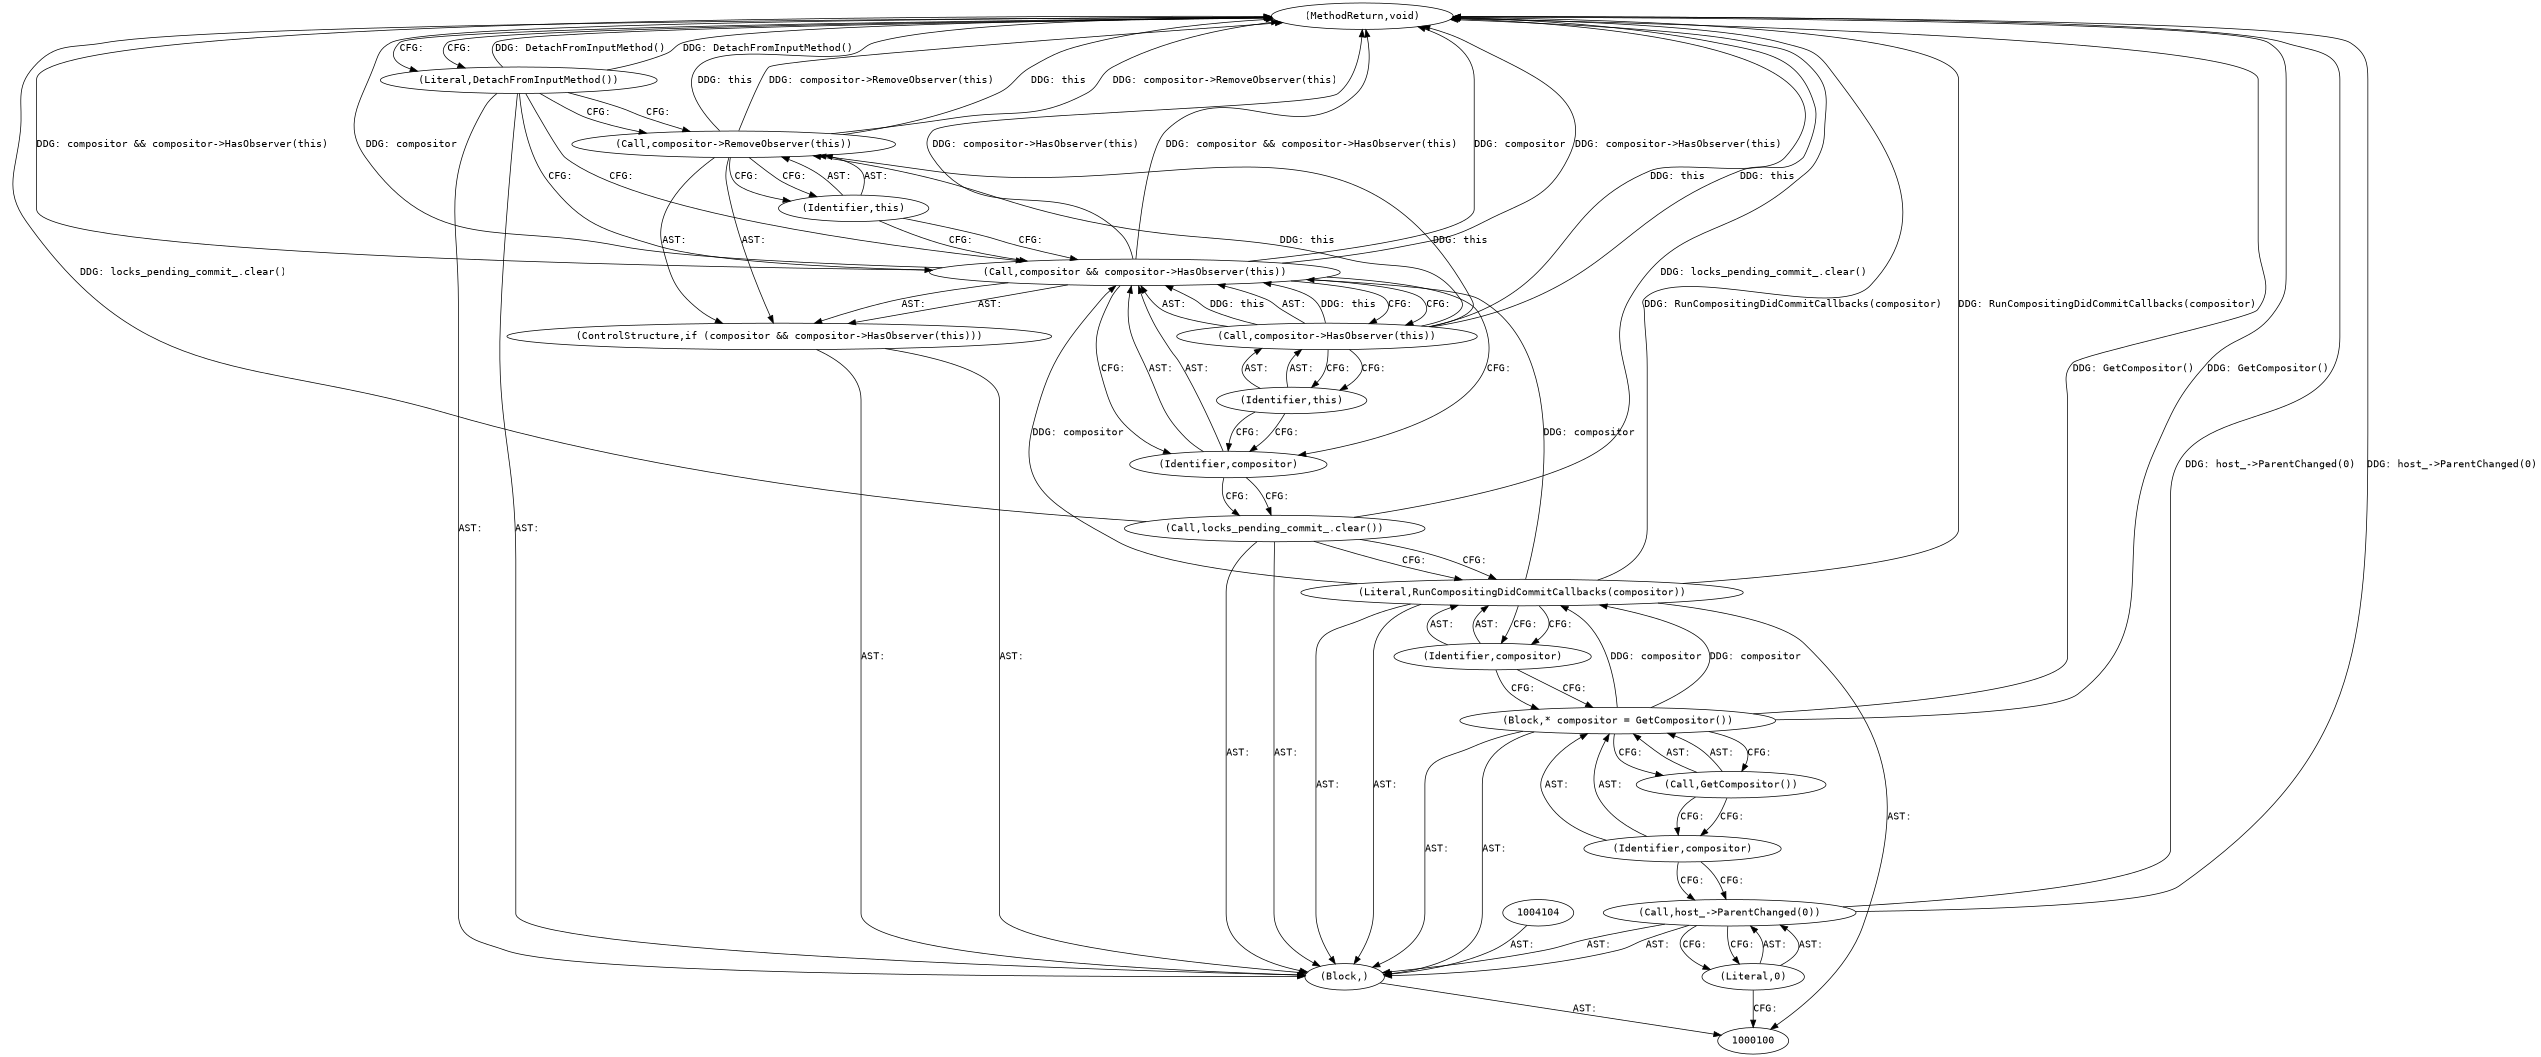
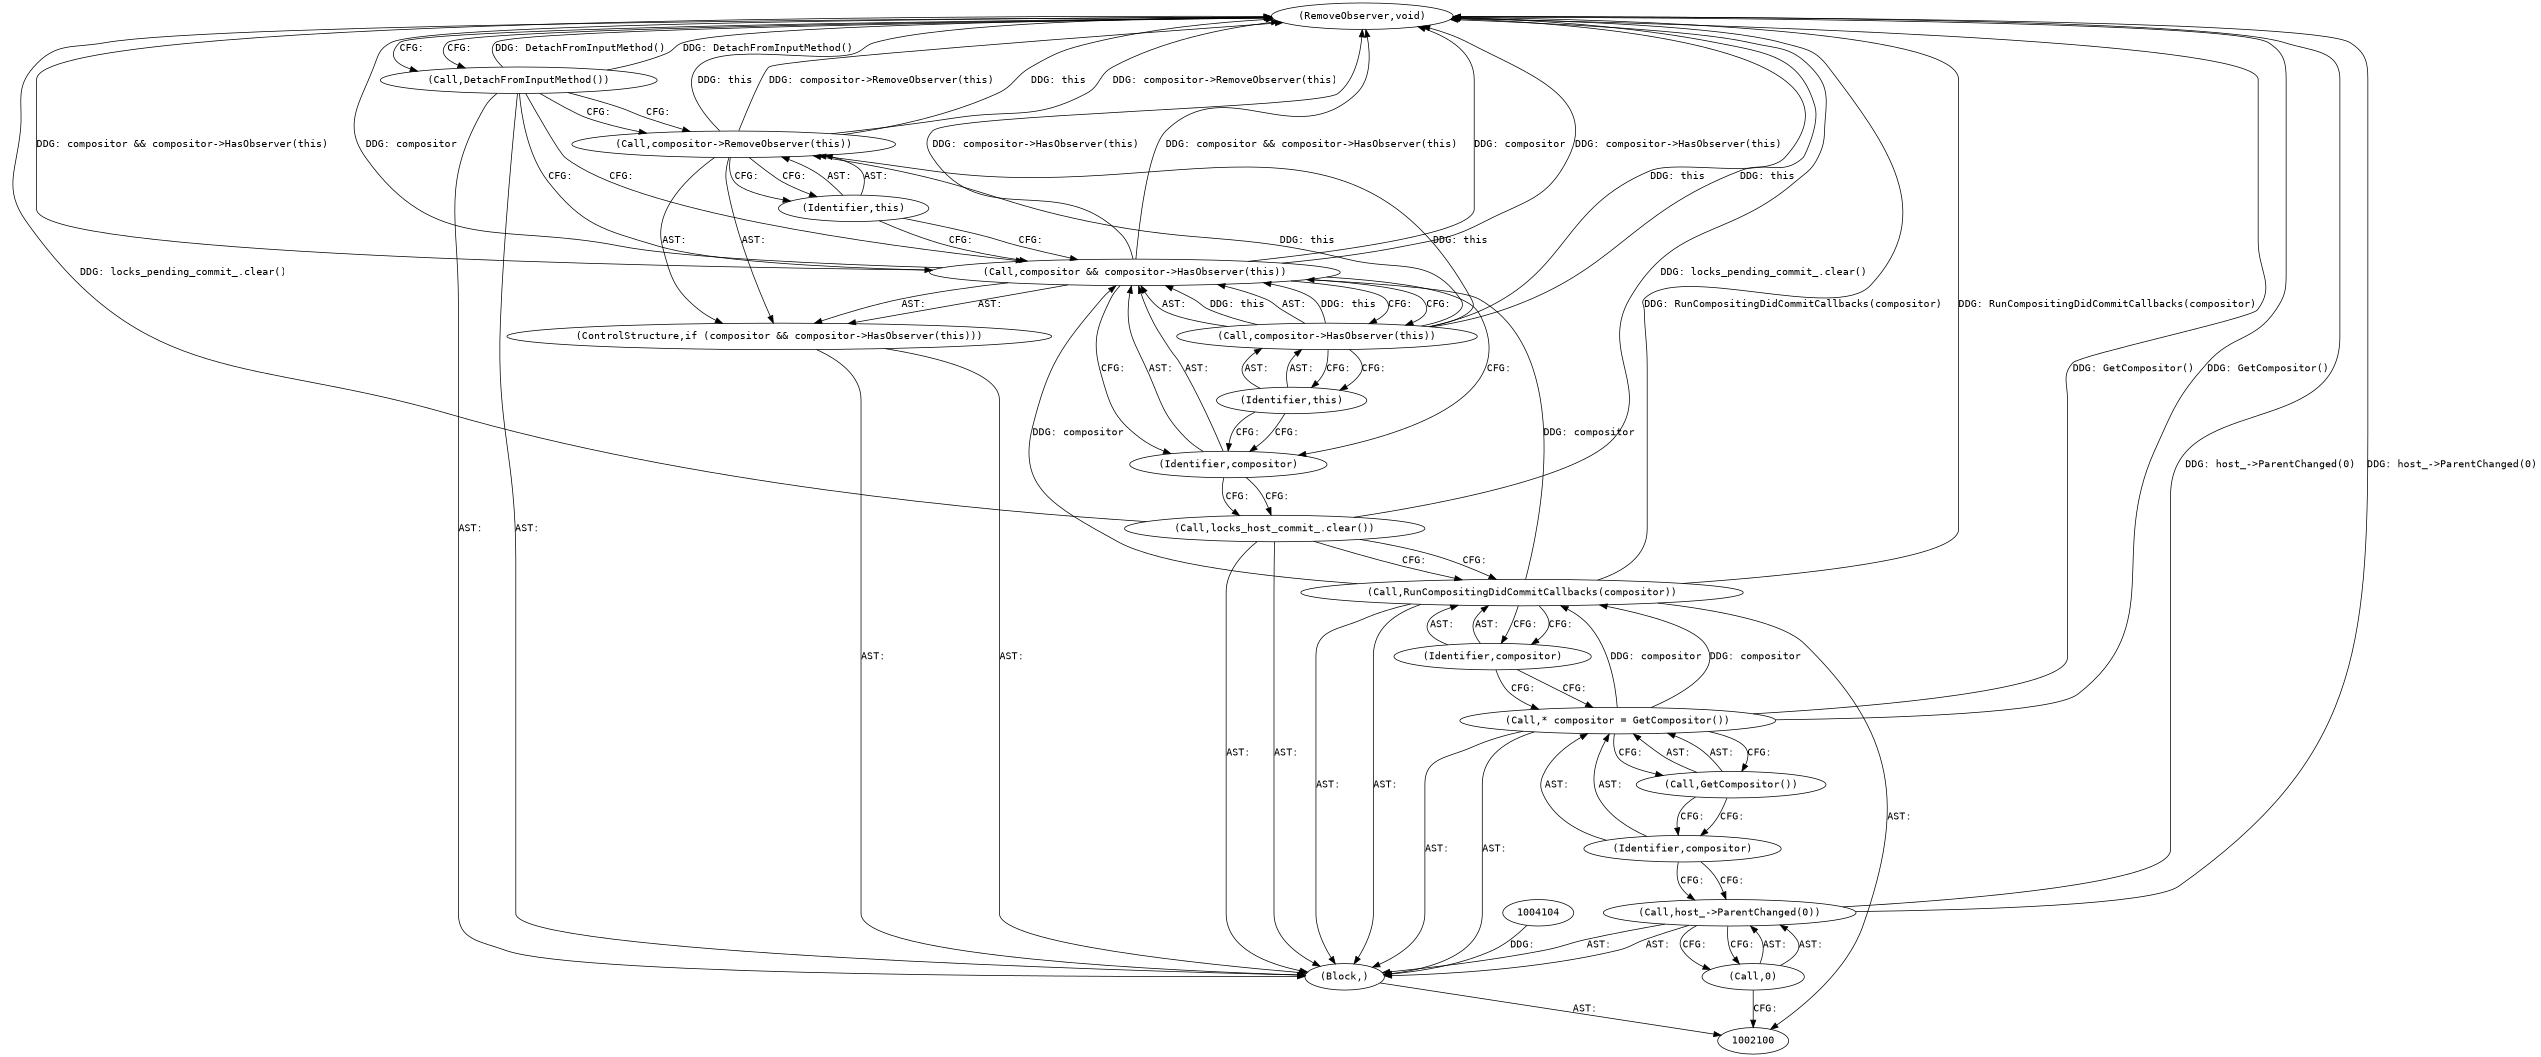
(1362, 16) -> (1362, 16)
(519, 80) -> (519, 80)
(1275, 529) -> (1275, 529)
(1522, 593) -> (1522, 593)
(1618, 721) -> (1618, 721)
(1526, 945) -> (1526, 945)
(1753, 977) -> (1753, 977)
(1753, 1041) -> (1753, 1041)
